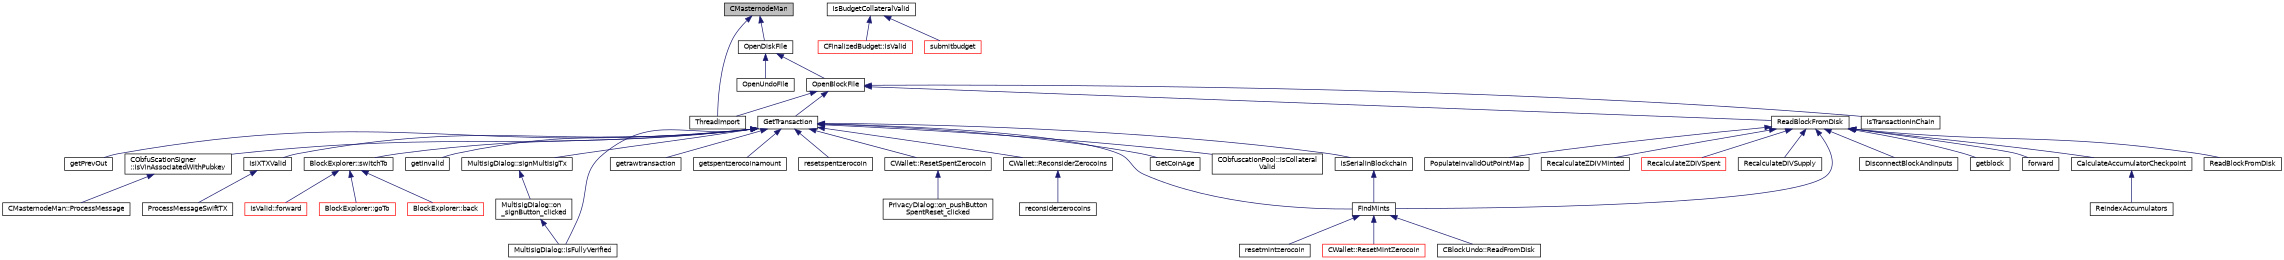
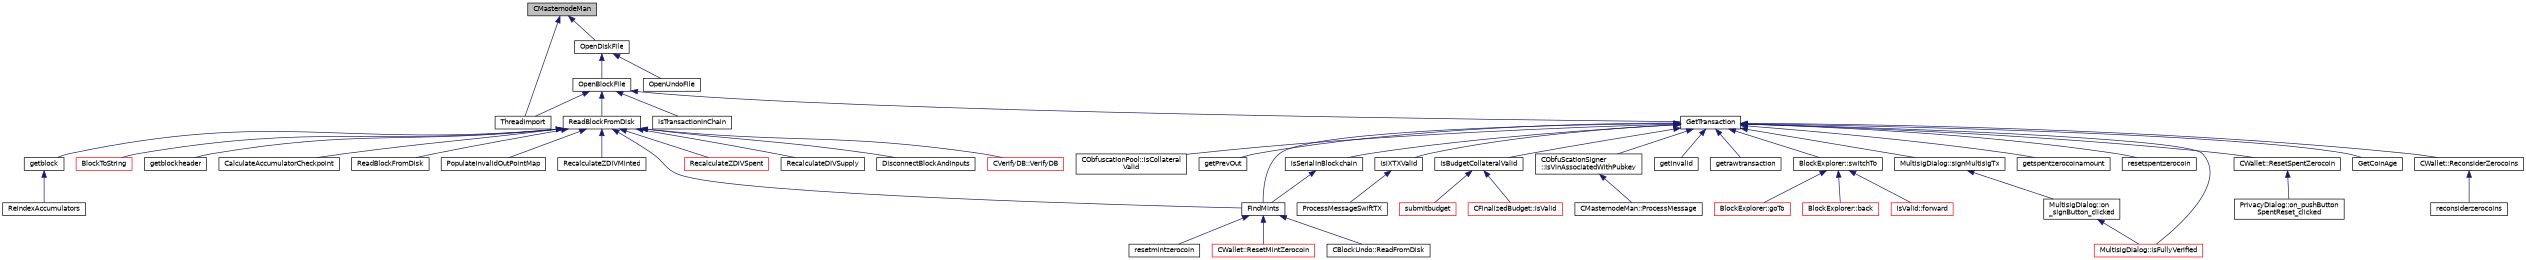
none -> (1591, 143)
none -> (104, 164)
none -> (1026, 164)
(2041, 164) -> (175, 164)
(2132, 190) -> (44, 190)
(563, 251) -> (2148, 251)
